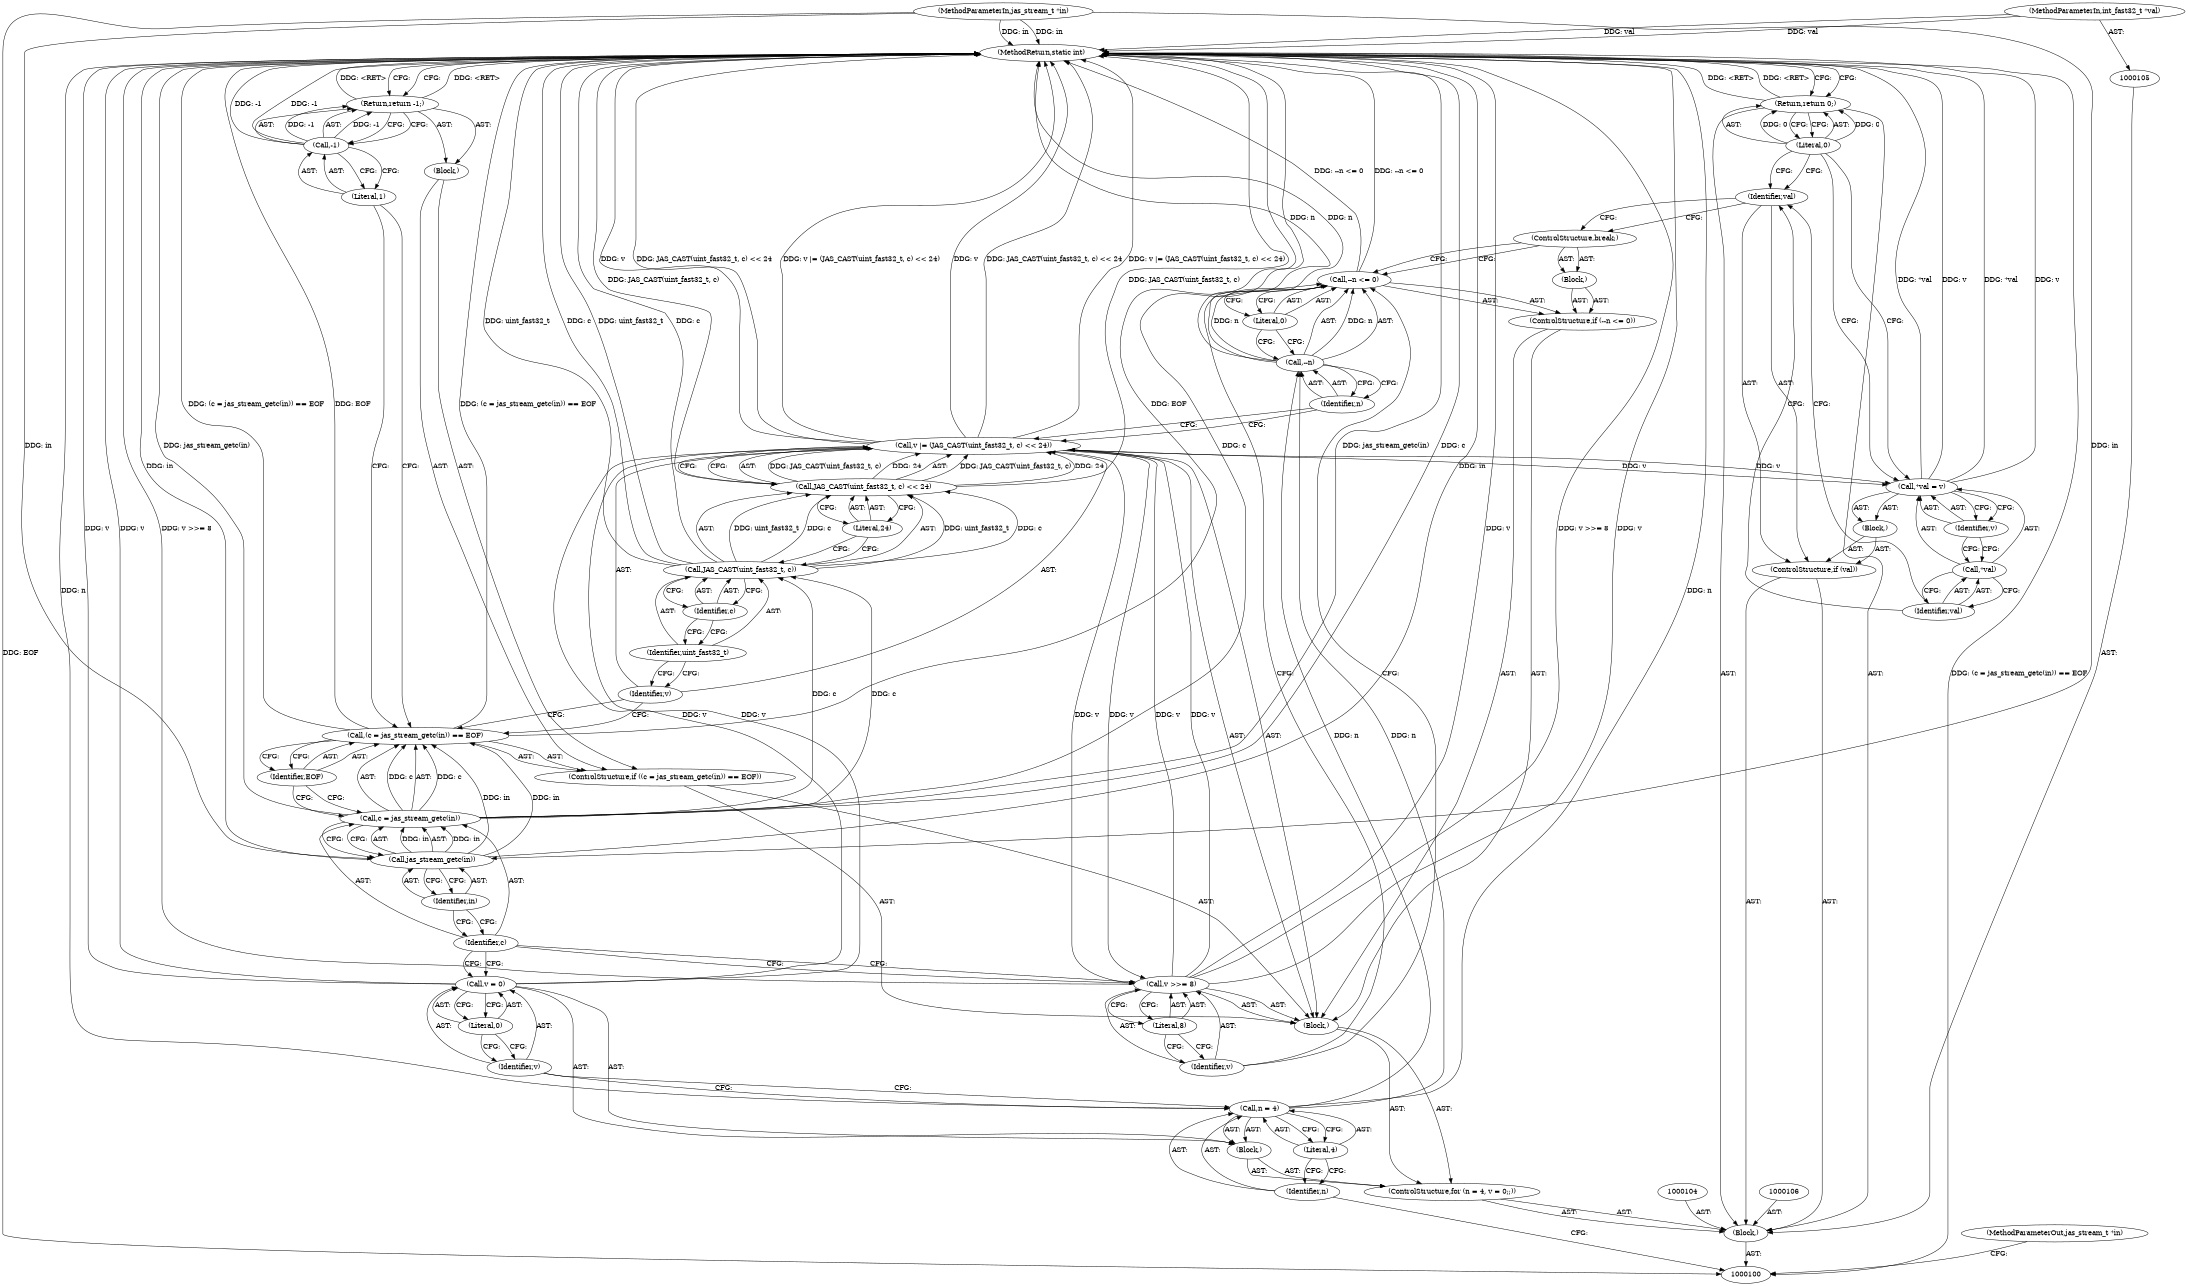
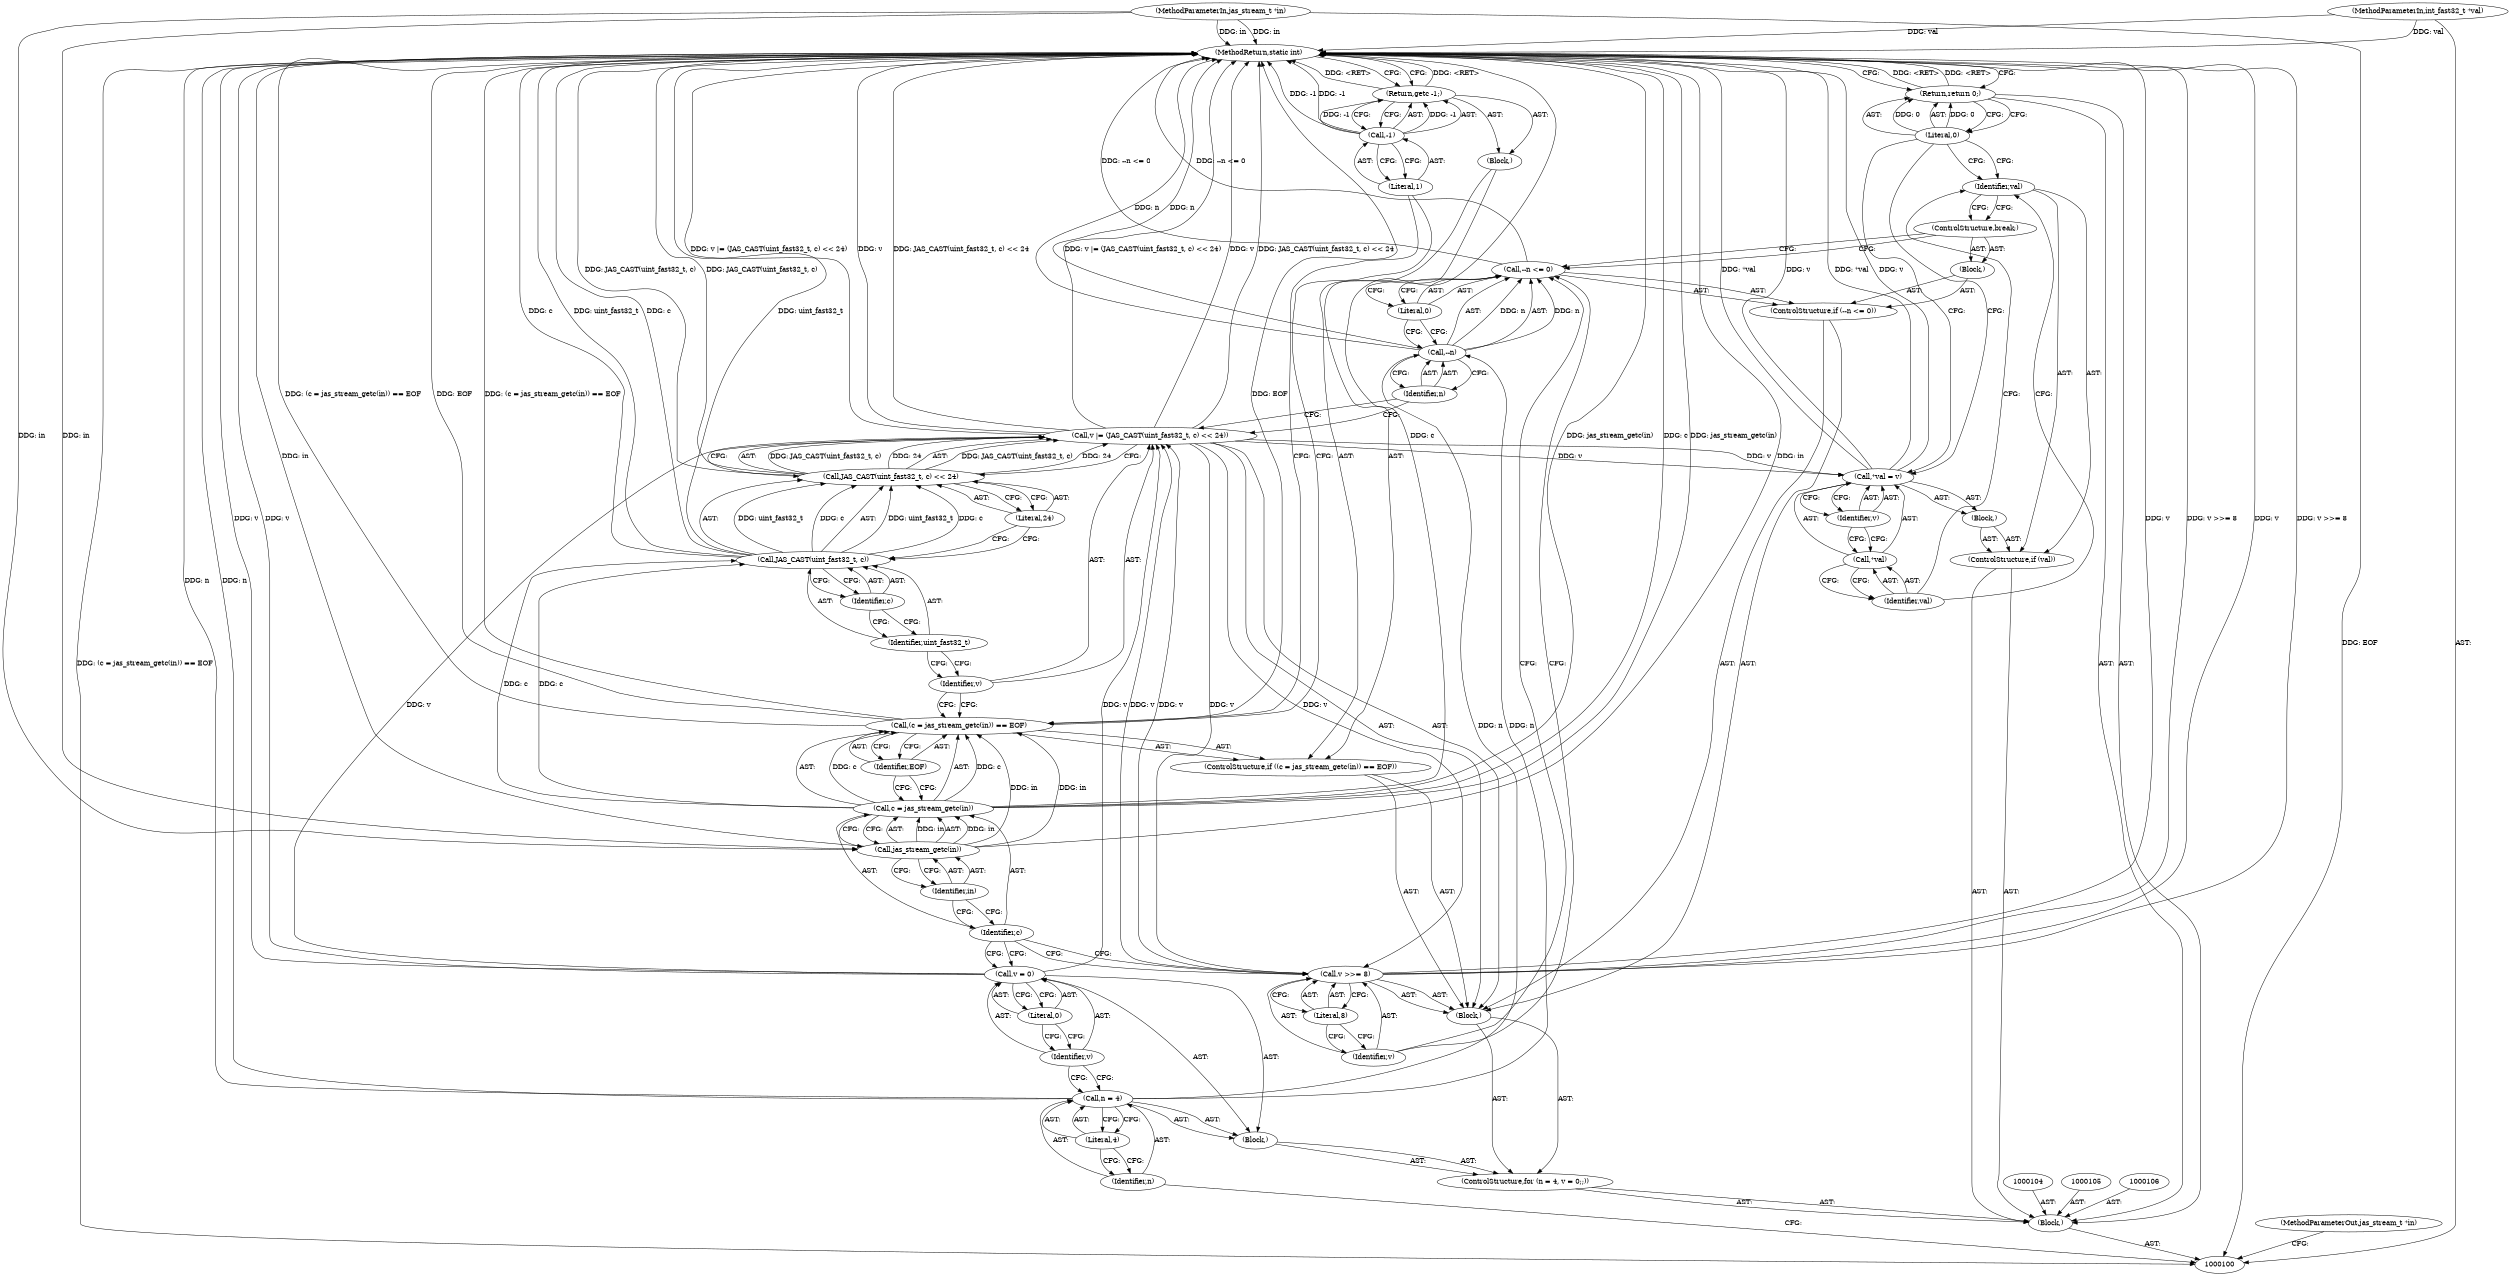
(2113, 43) -> (2455, 725)
(393, 104) -> (1414, 94)
